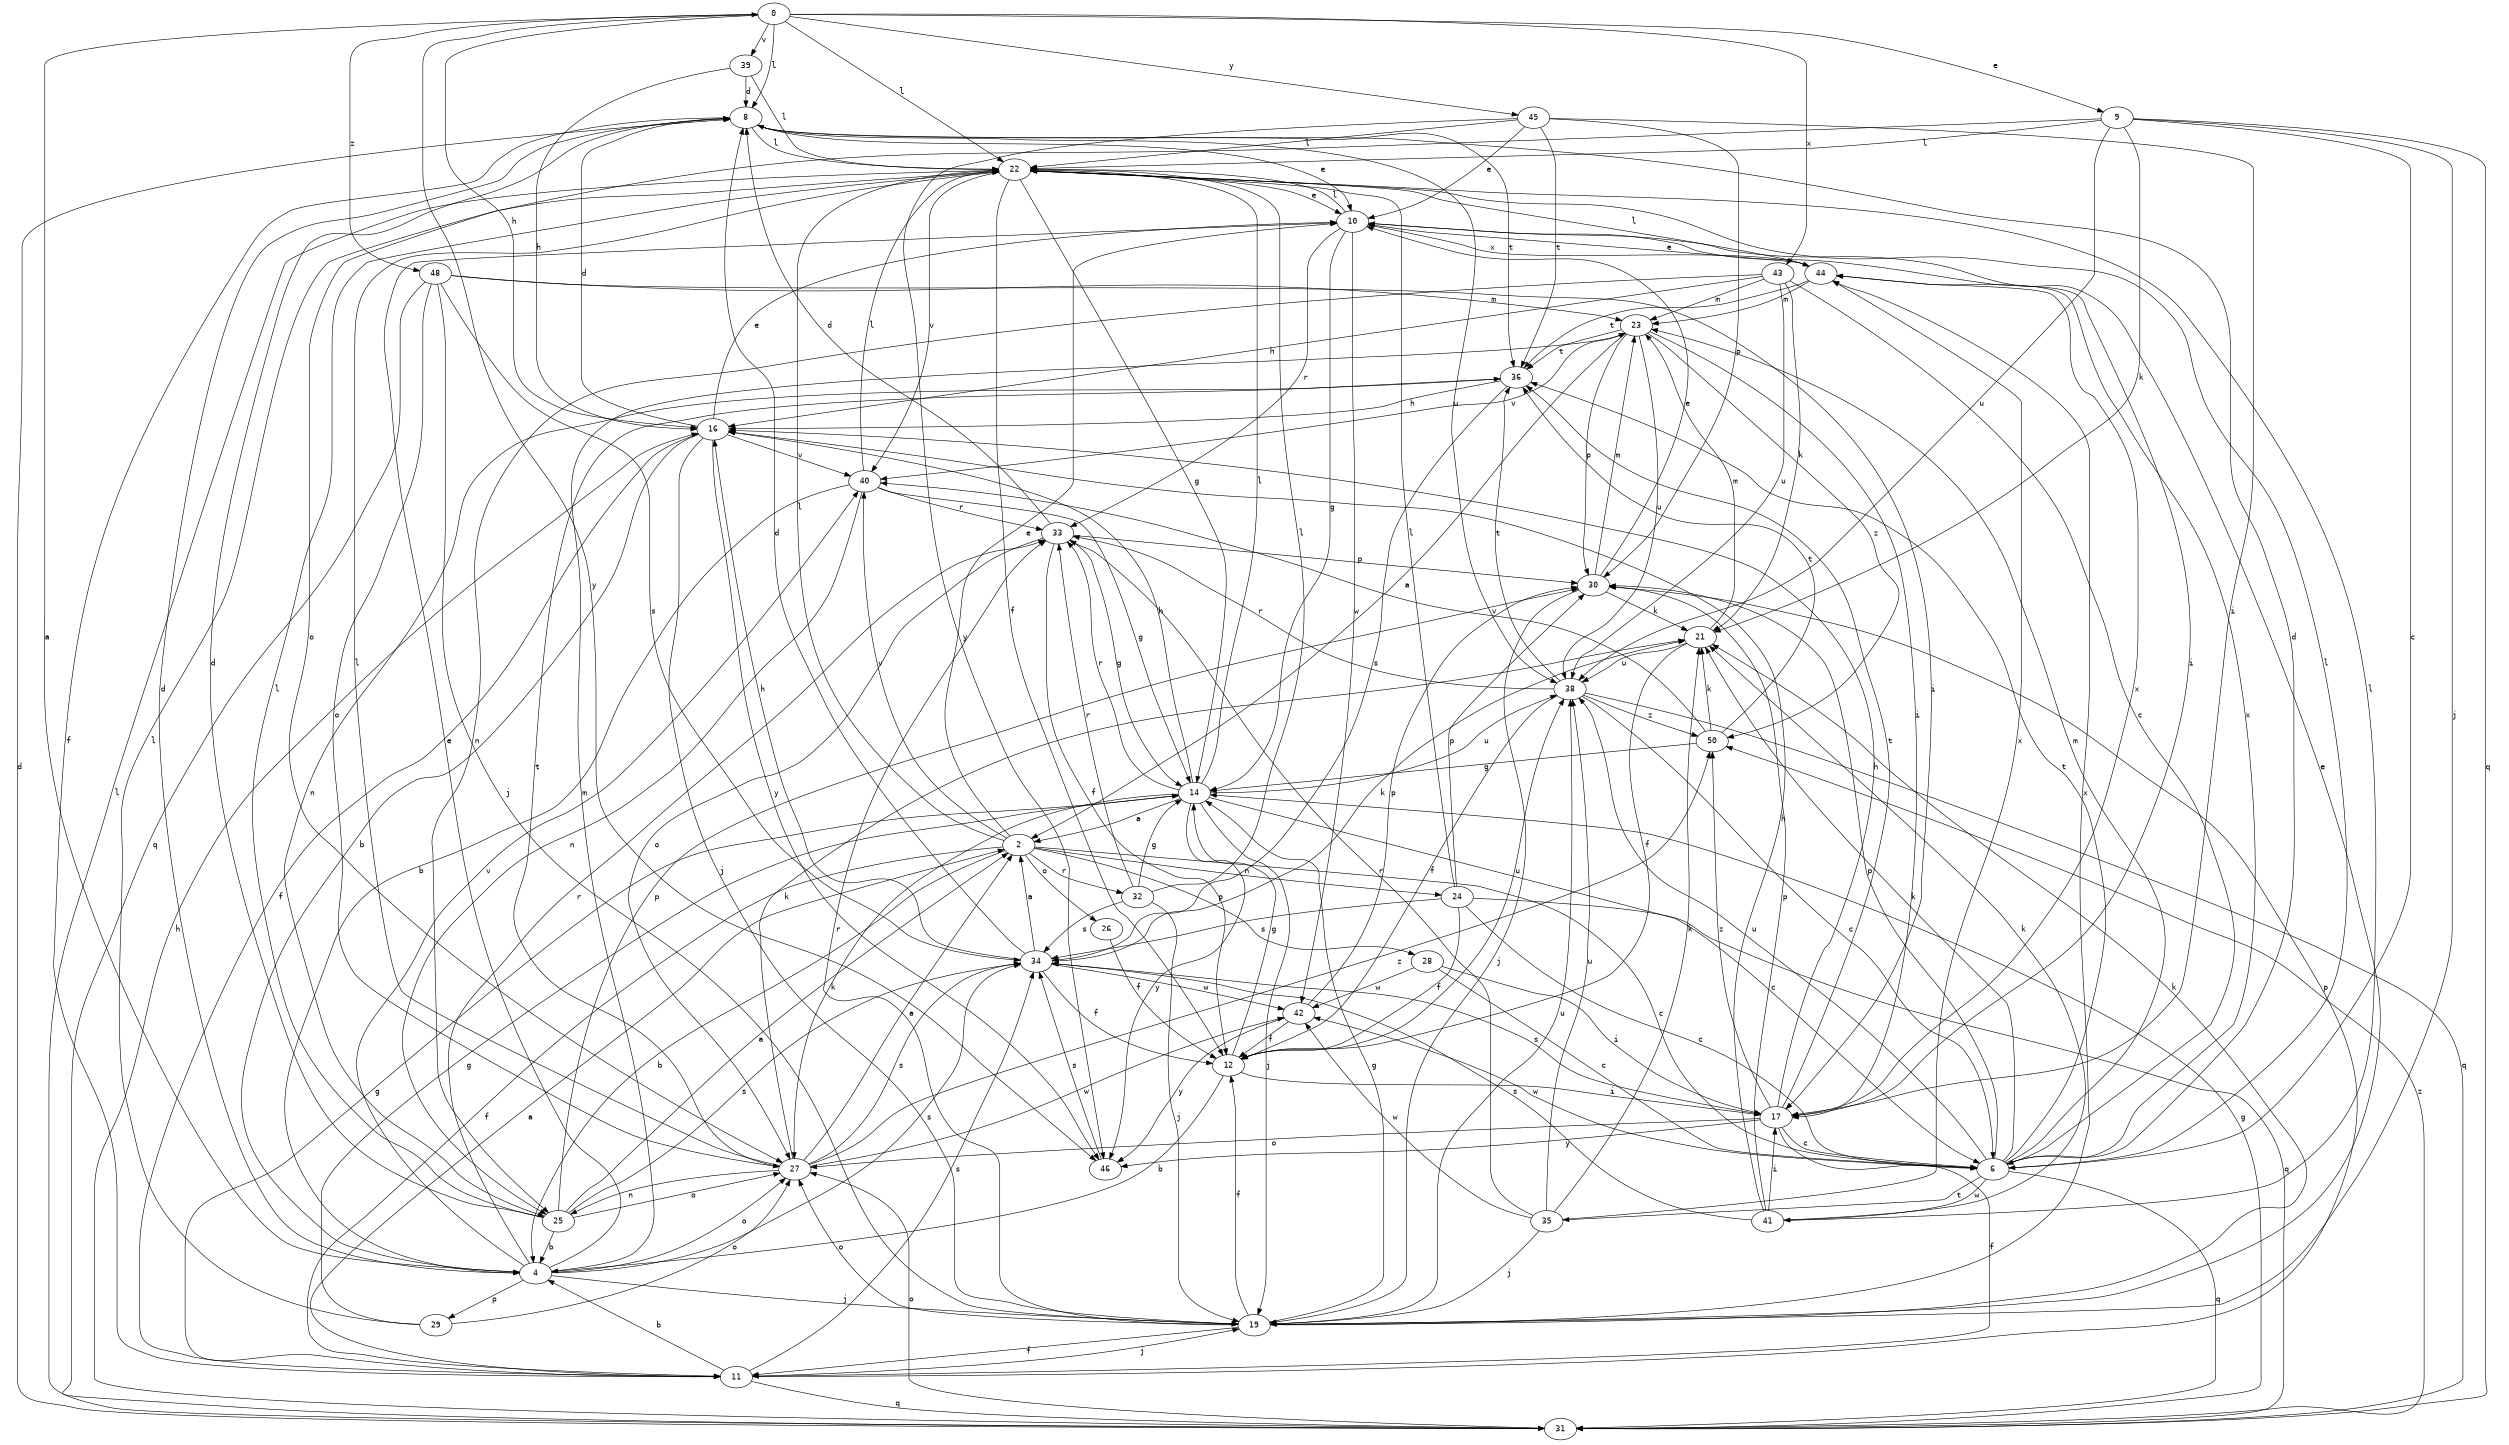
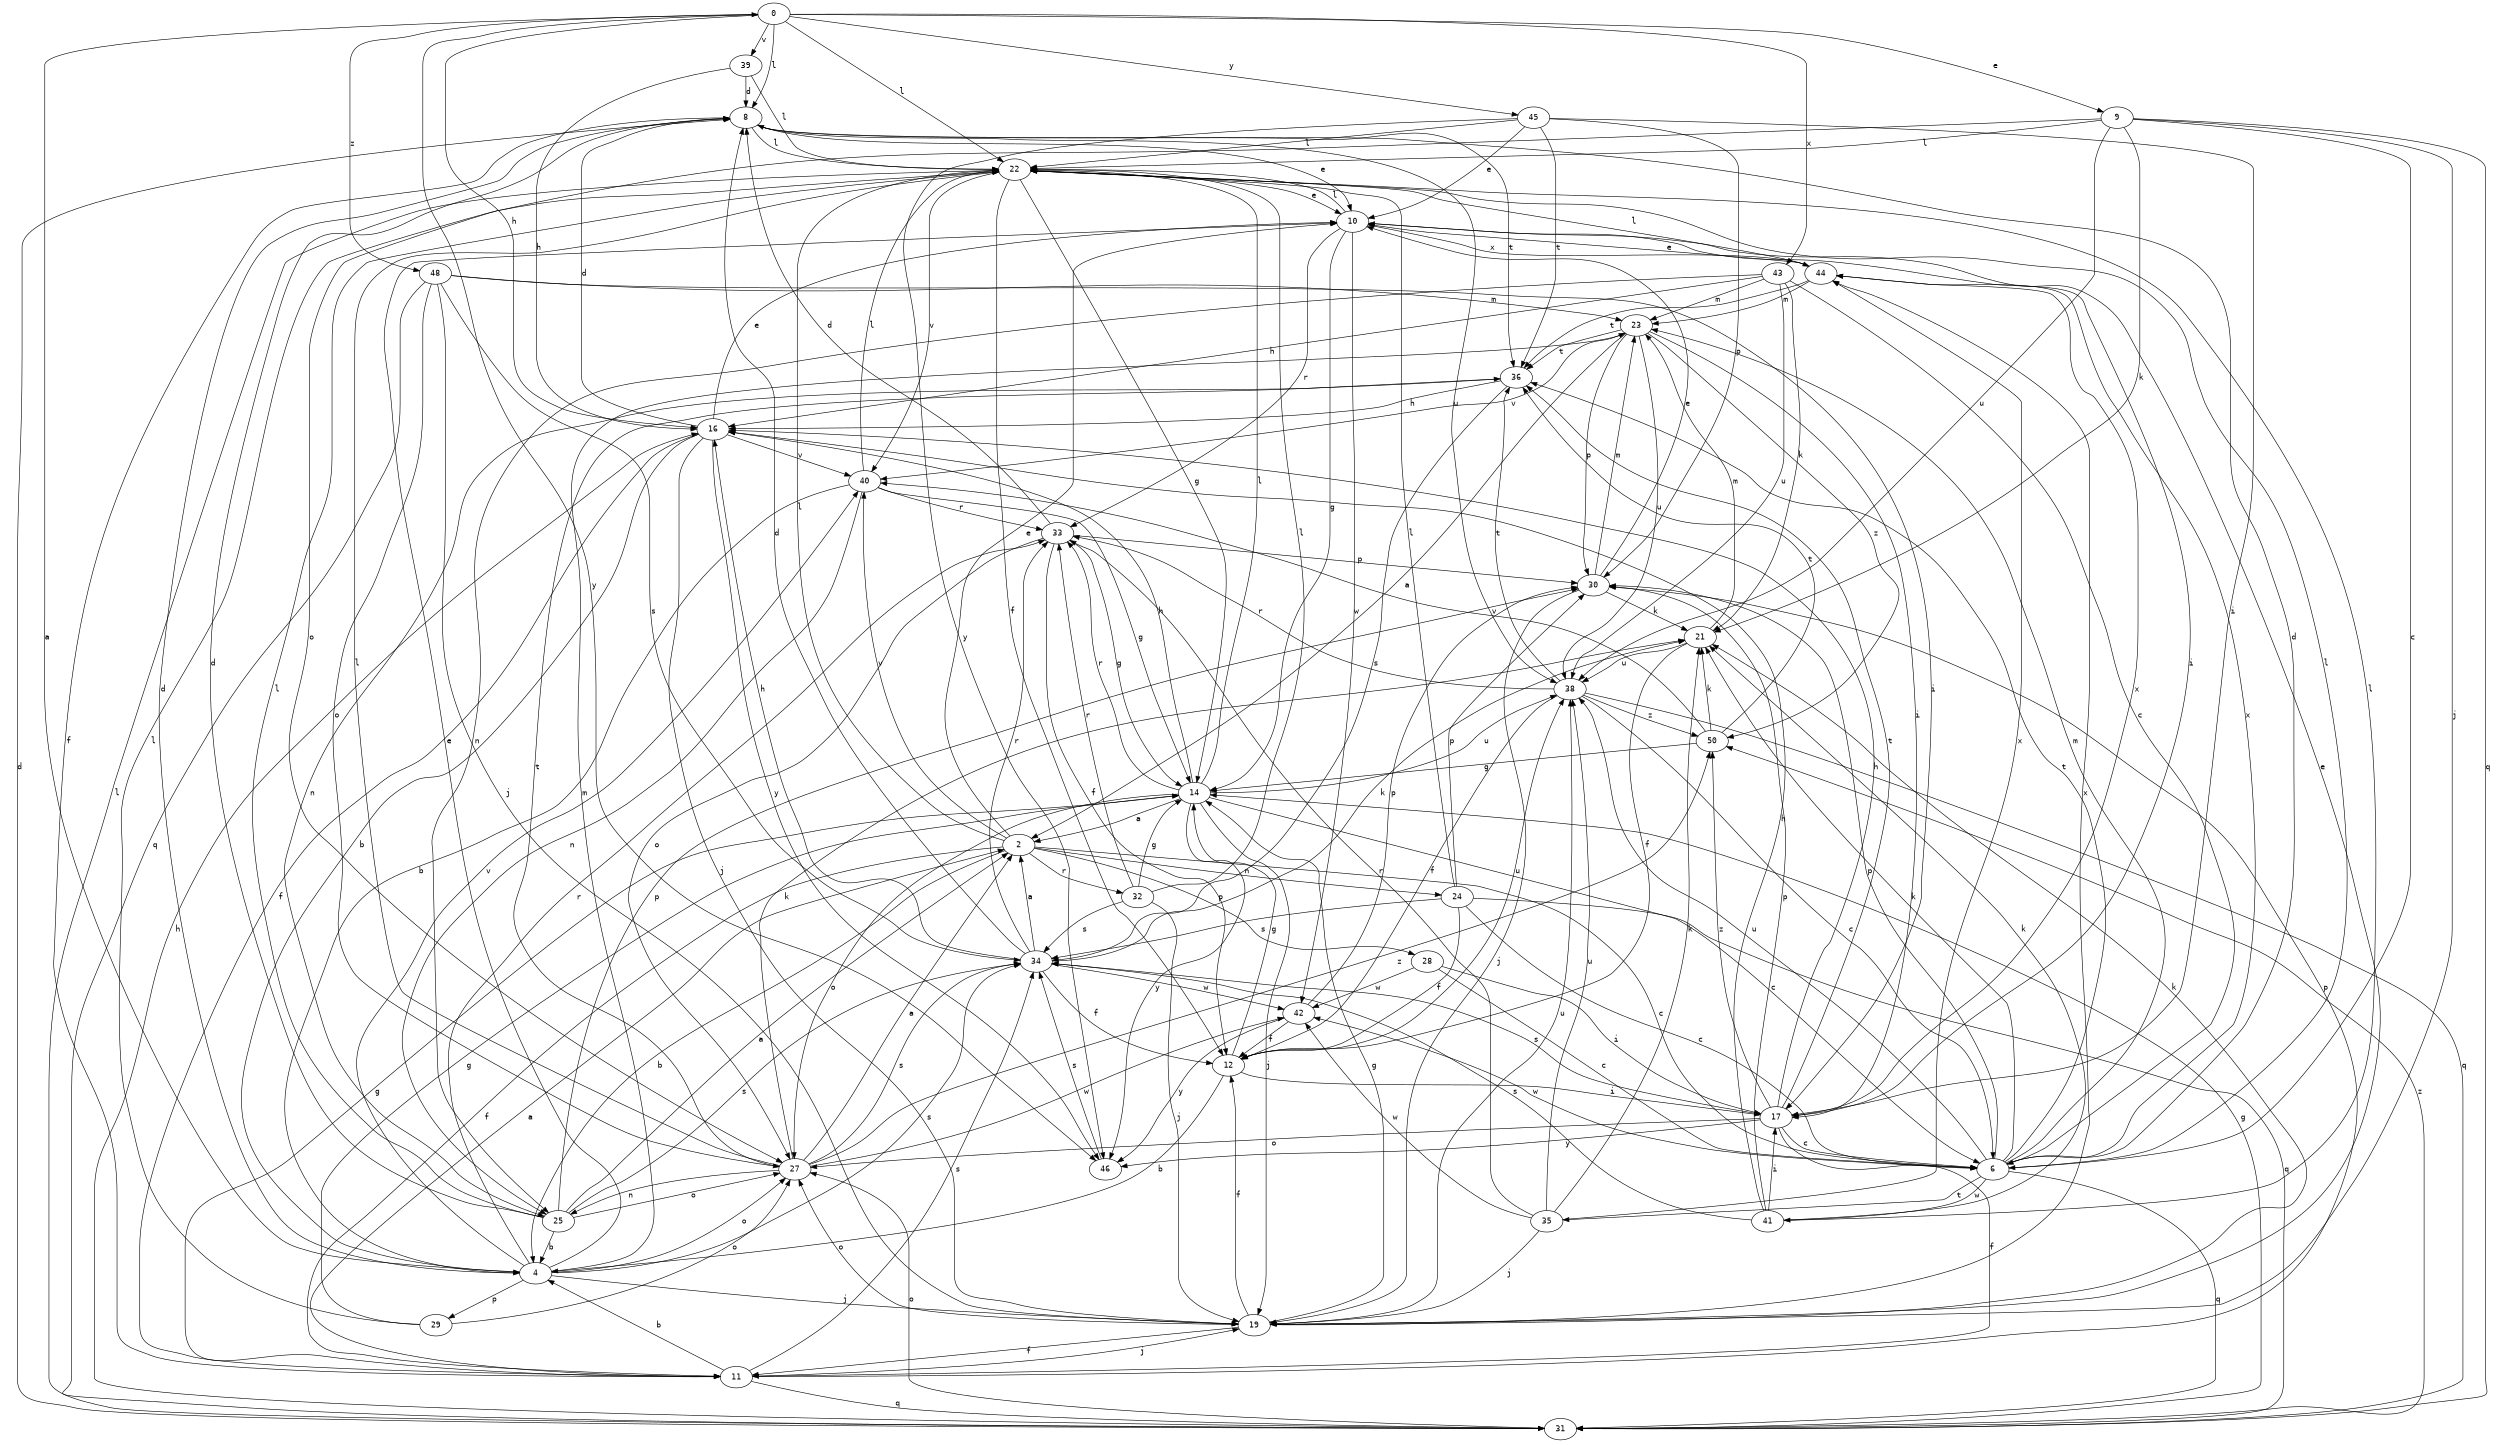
(1107, 929) -> none
(833, 988) -> (833, 988)
(887, 1001) -> (1011, 740)
